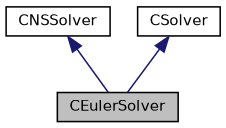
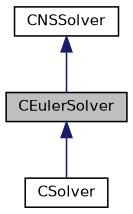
(144, 71) -> (67, 158)
